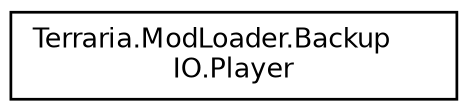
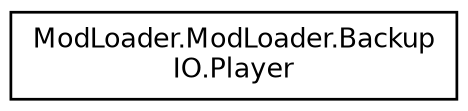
(234, 56) -> (234, 56)
